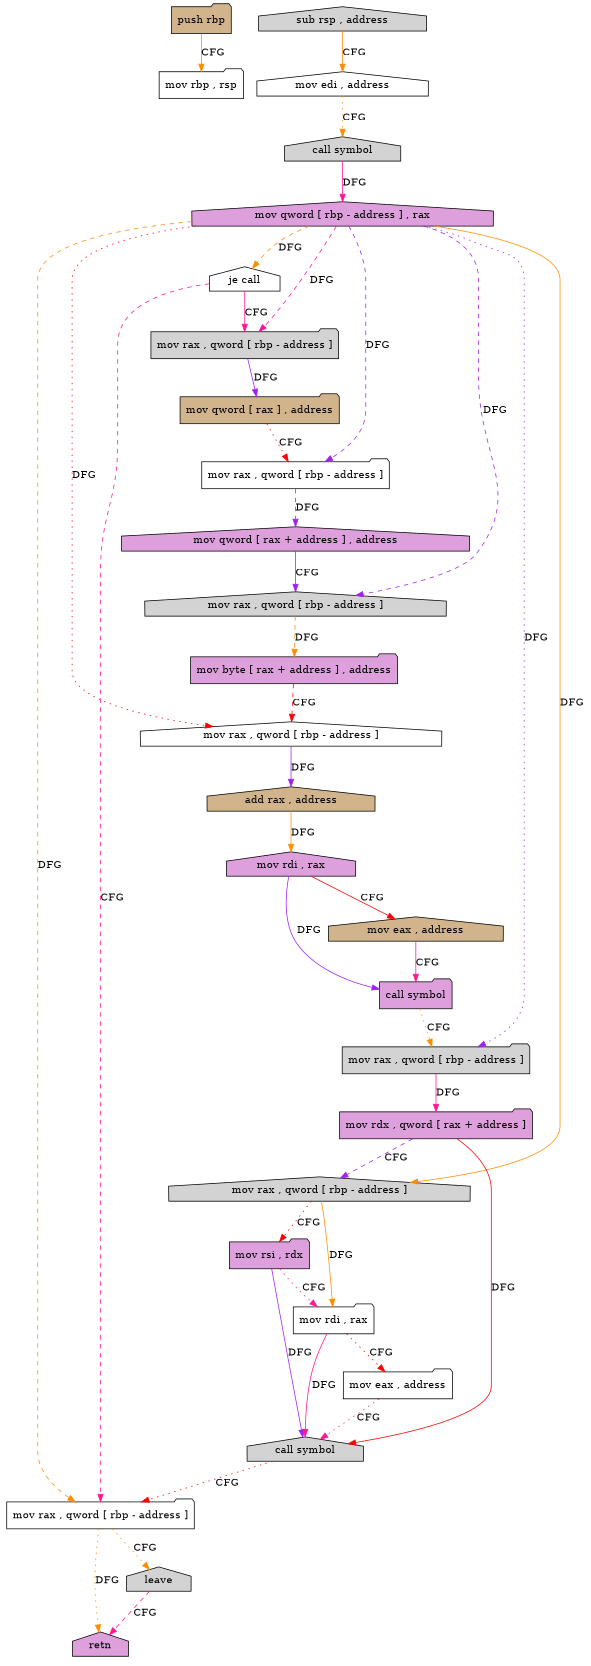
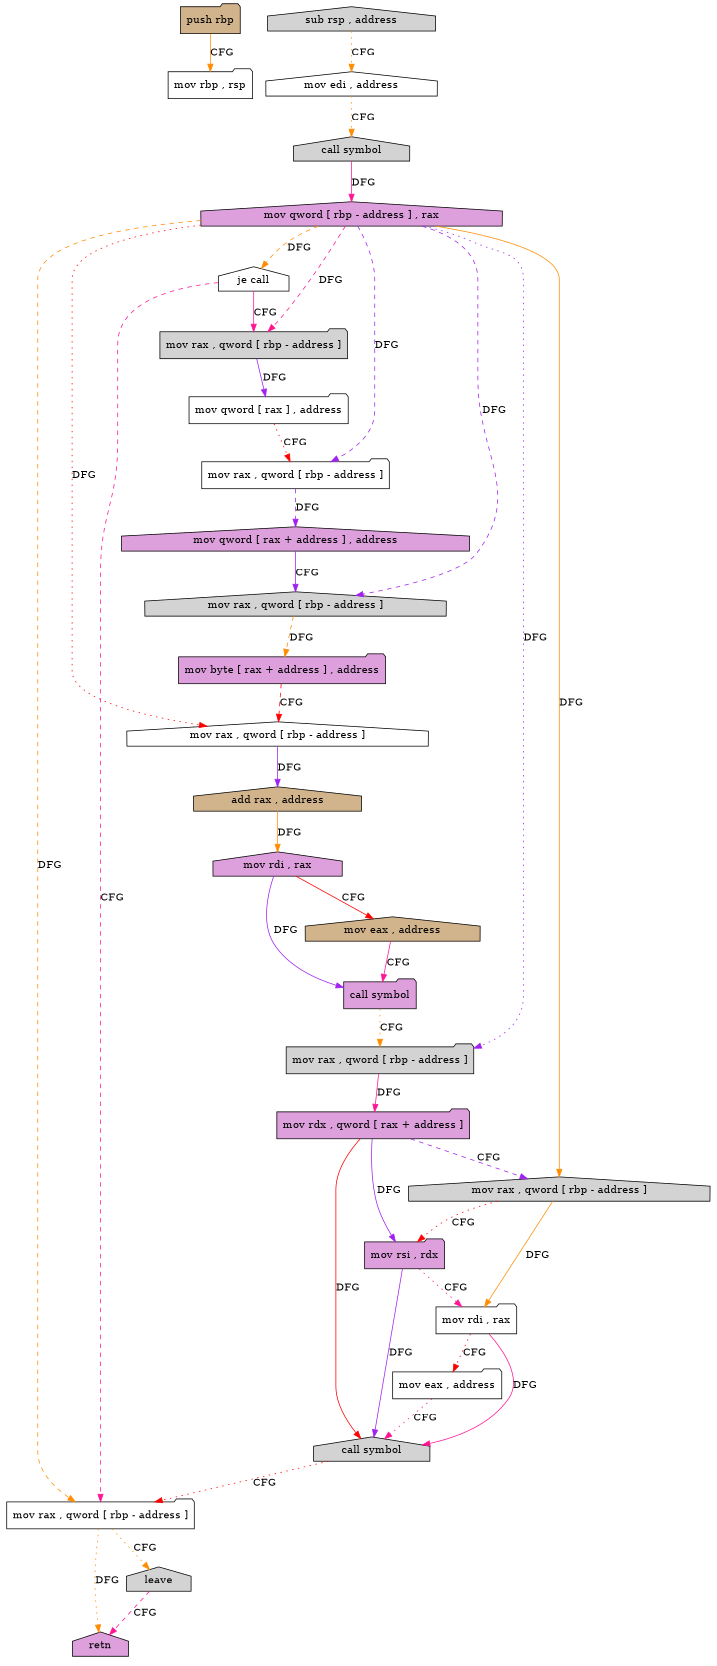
(343, 48) -> (352, 48)
(260, 410) -> (269, 410)
none -> (374, 1189)
